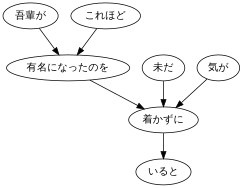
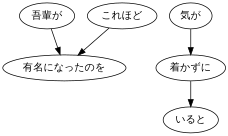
(163, 68) -> none
(114, 93) -> none
